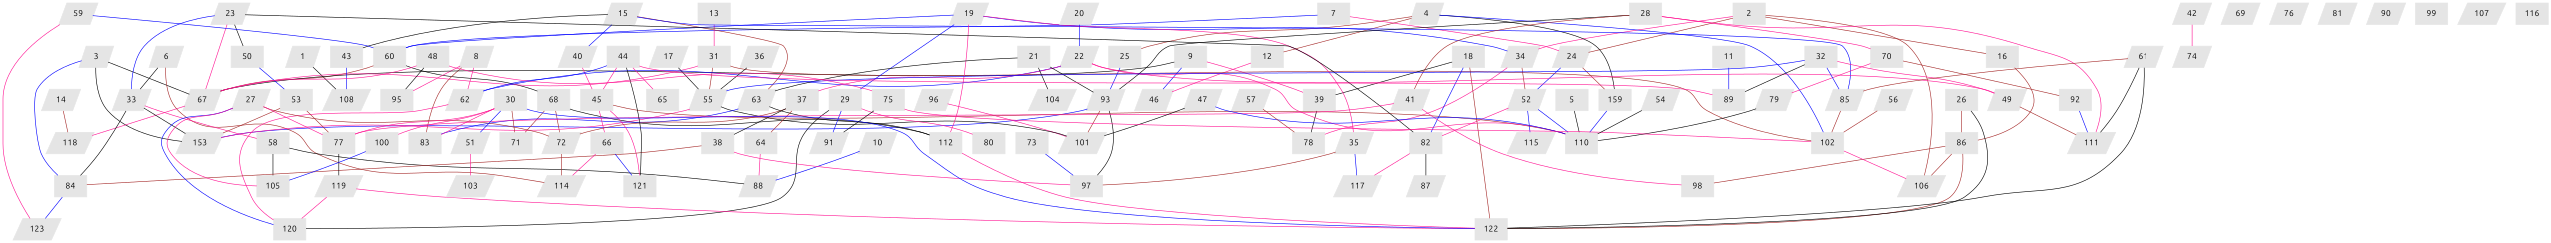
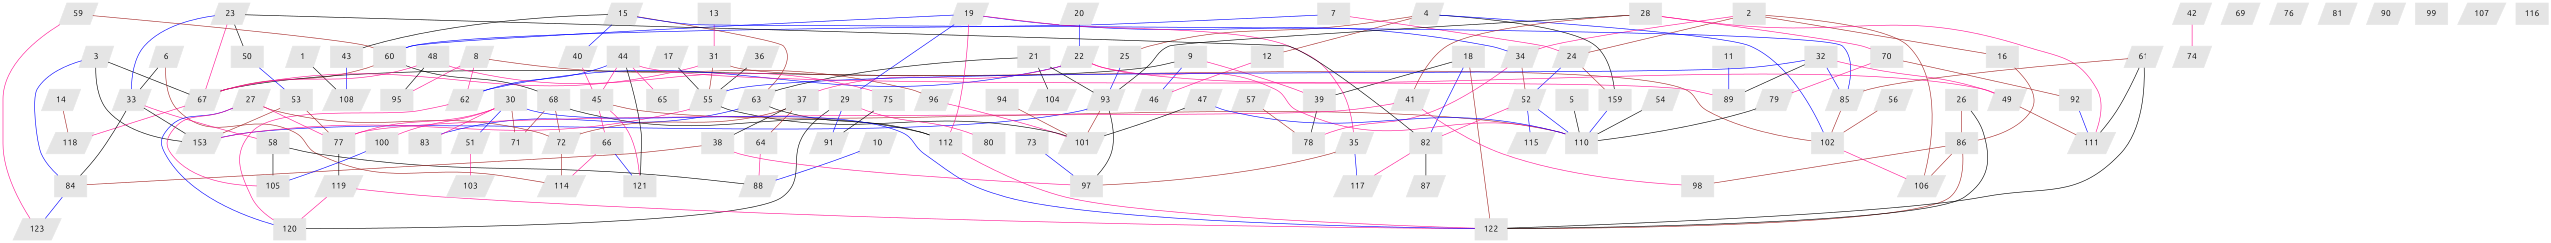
(219, 28) -> (219, 28)
(437, 96) -> (706, 71)
none -> (1002, 100)
(1267, 127) -> none
